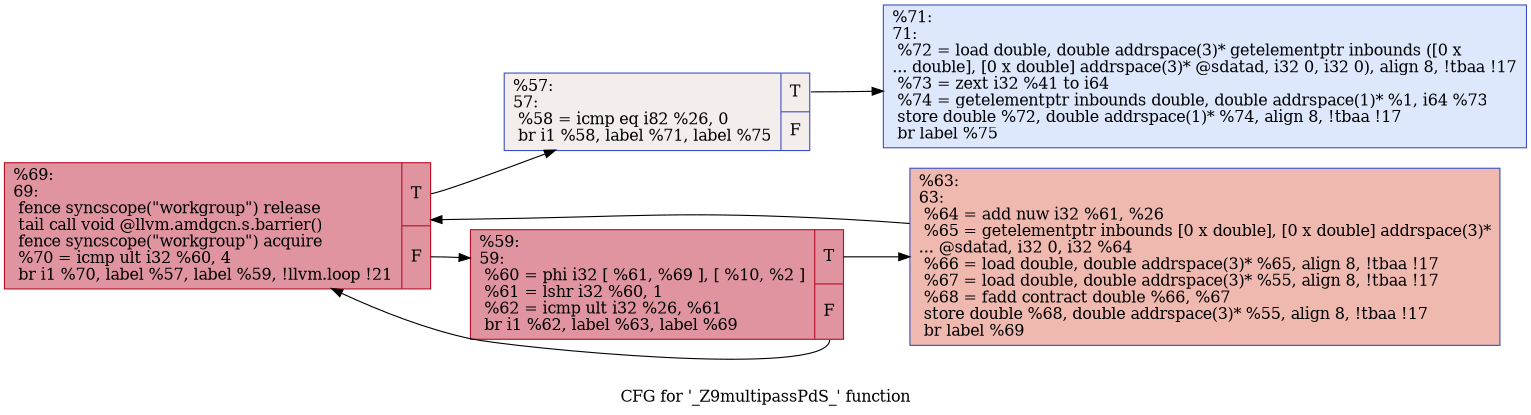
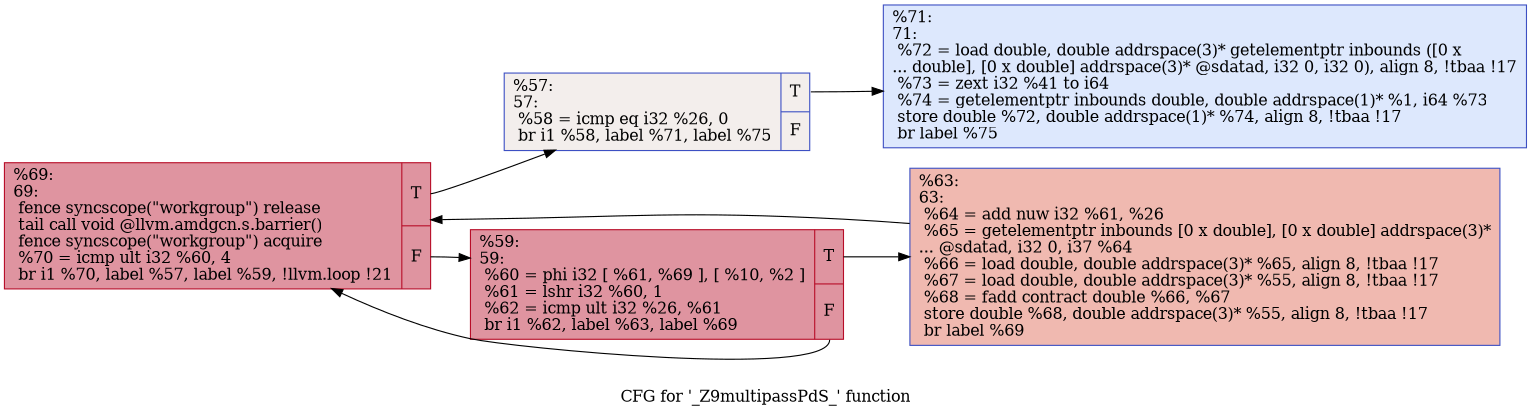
(621, 120) -> (621, 120)
(1026, 248) -> (1026, 248)
